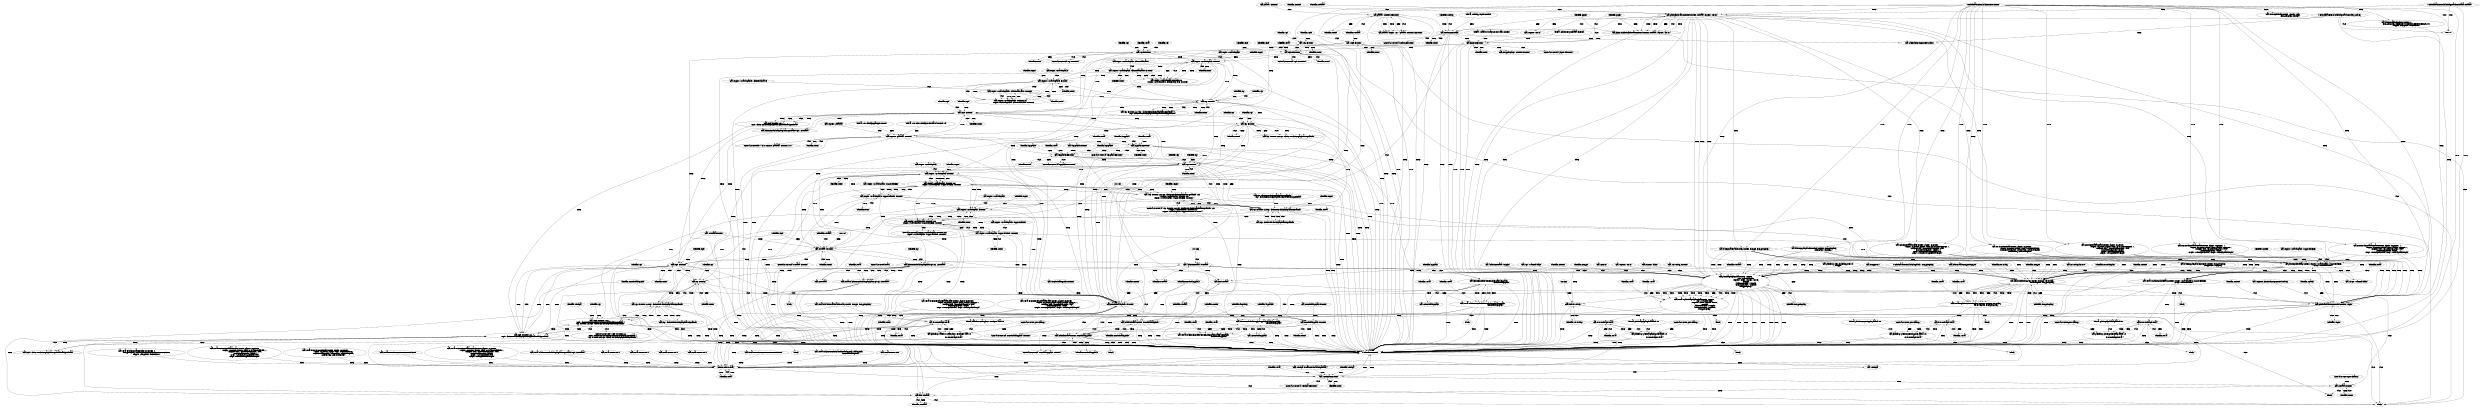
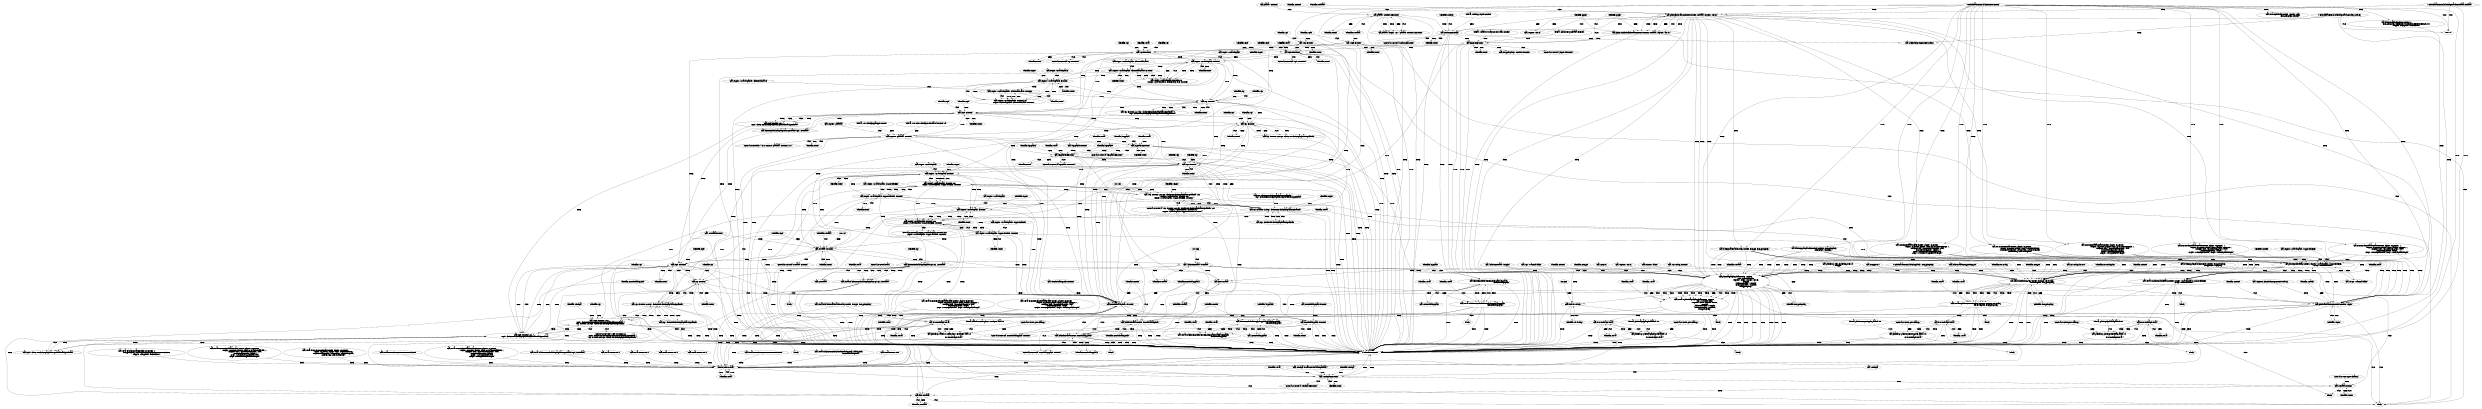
none -> (1249, 47)
(1387, 155) -> (1387, 155)
(1059, 165) -> (1059, 165)
(2306, 293) -> (2306, 293)
(1240, 304) -> none
(1045, 336) -> (1045, 336)
(1622, 360) -> (1049, 360)
